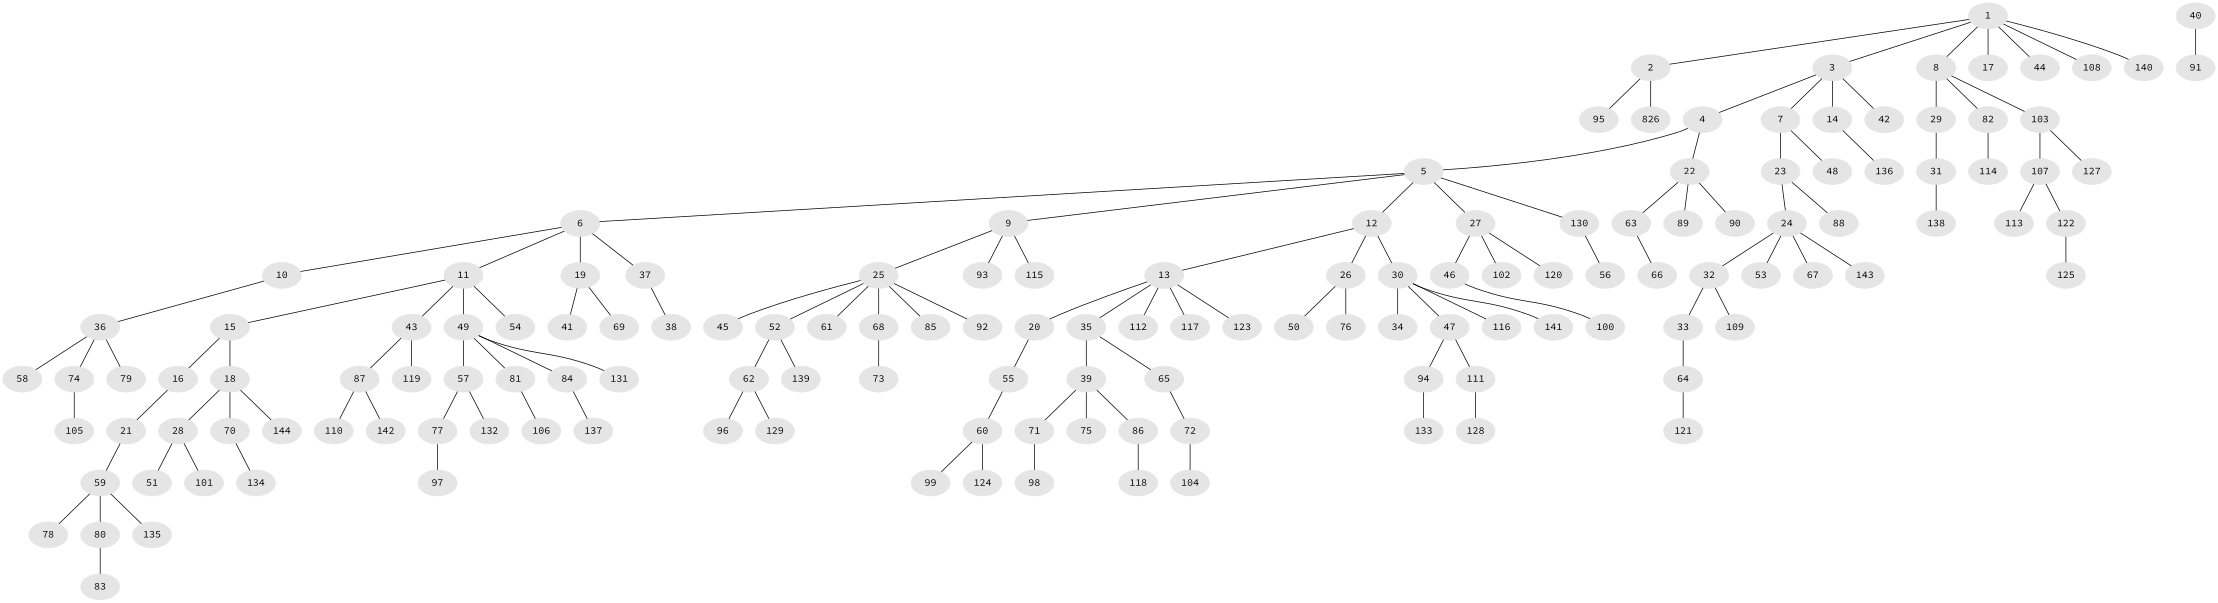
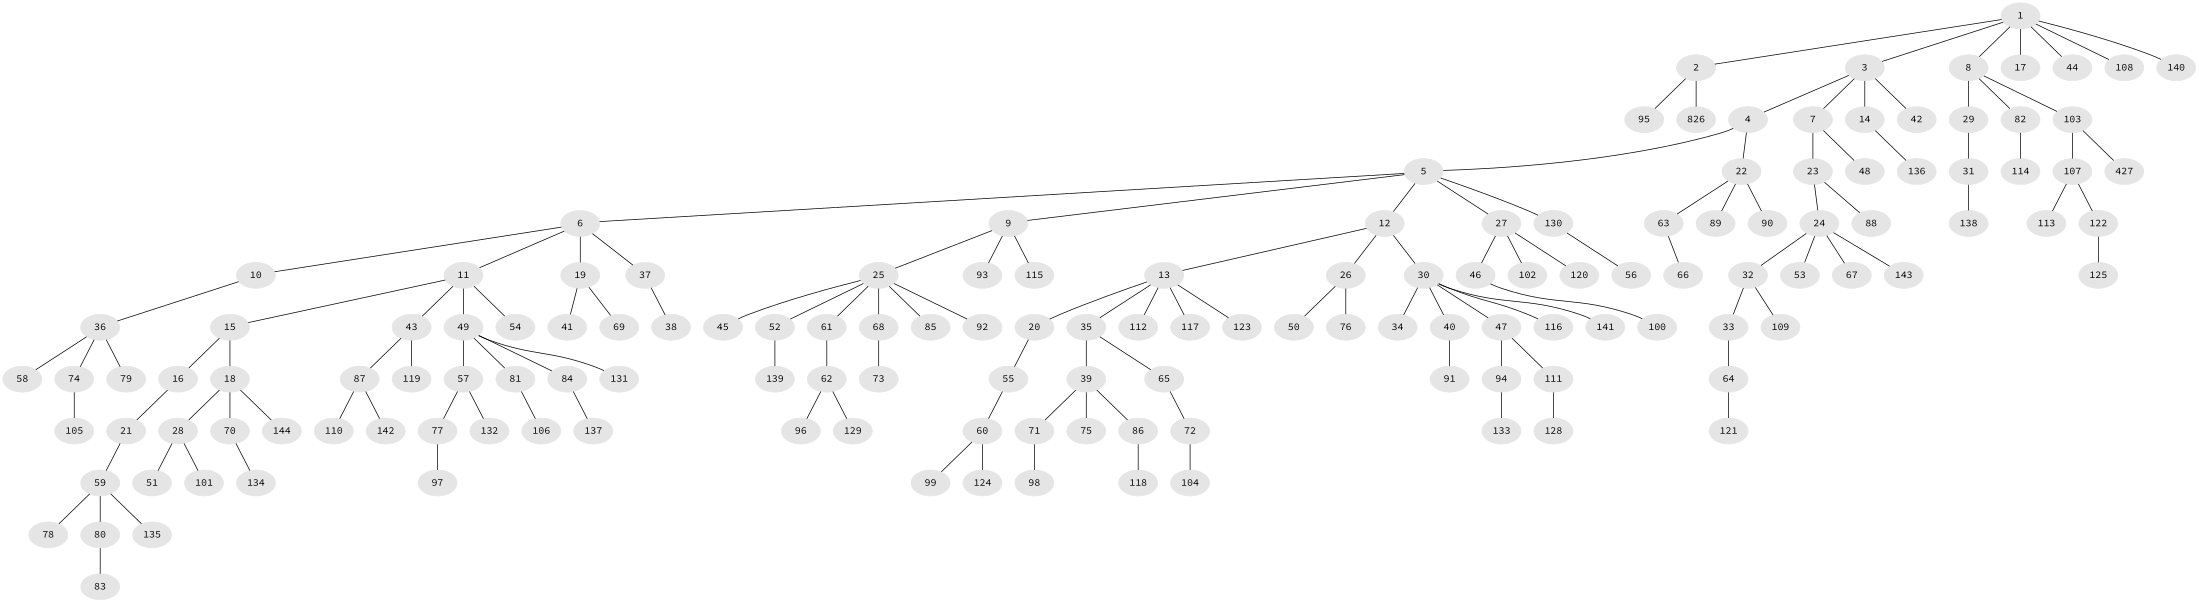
(2092, 172) -> (2124, 172)
none -> (1437, 301)
(762, 353) -> (827, 353)
